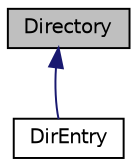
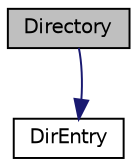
(56, 93) -> (82, 74)
